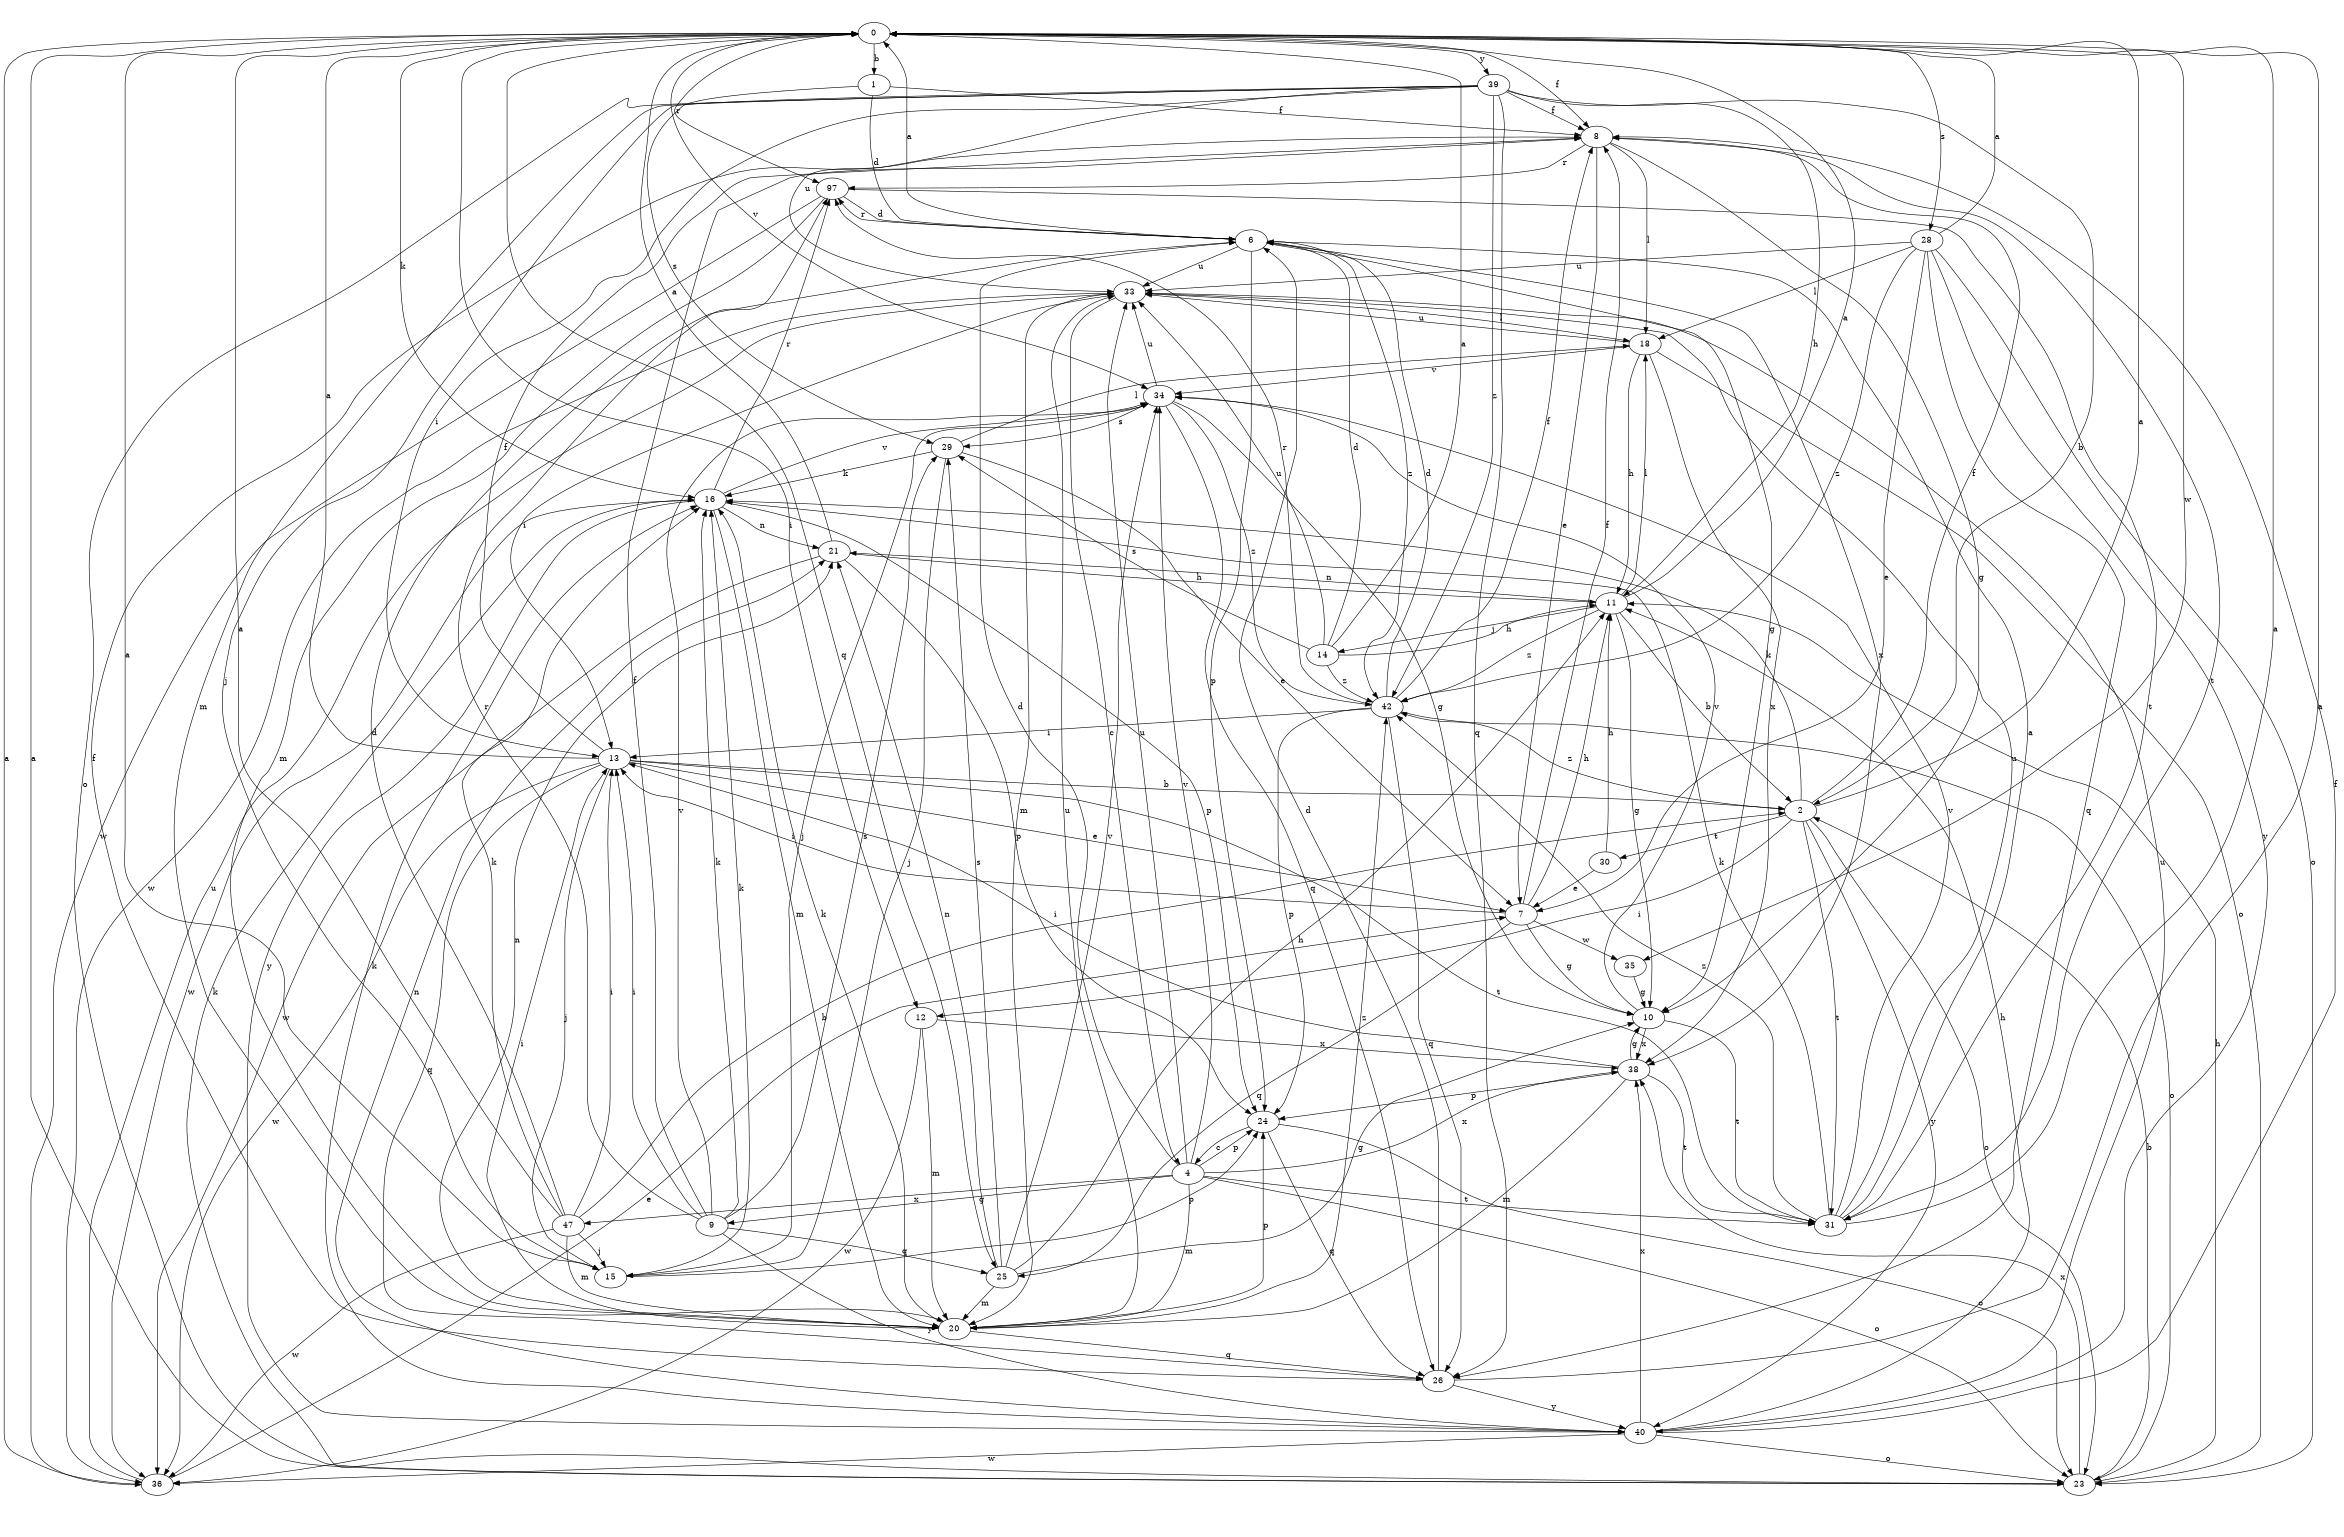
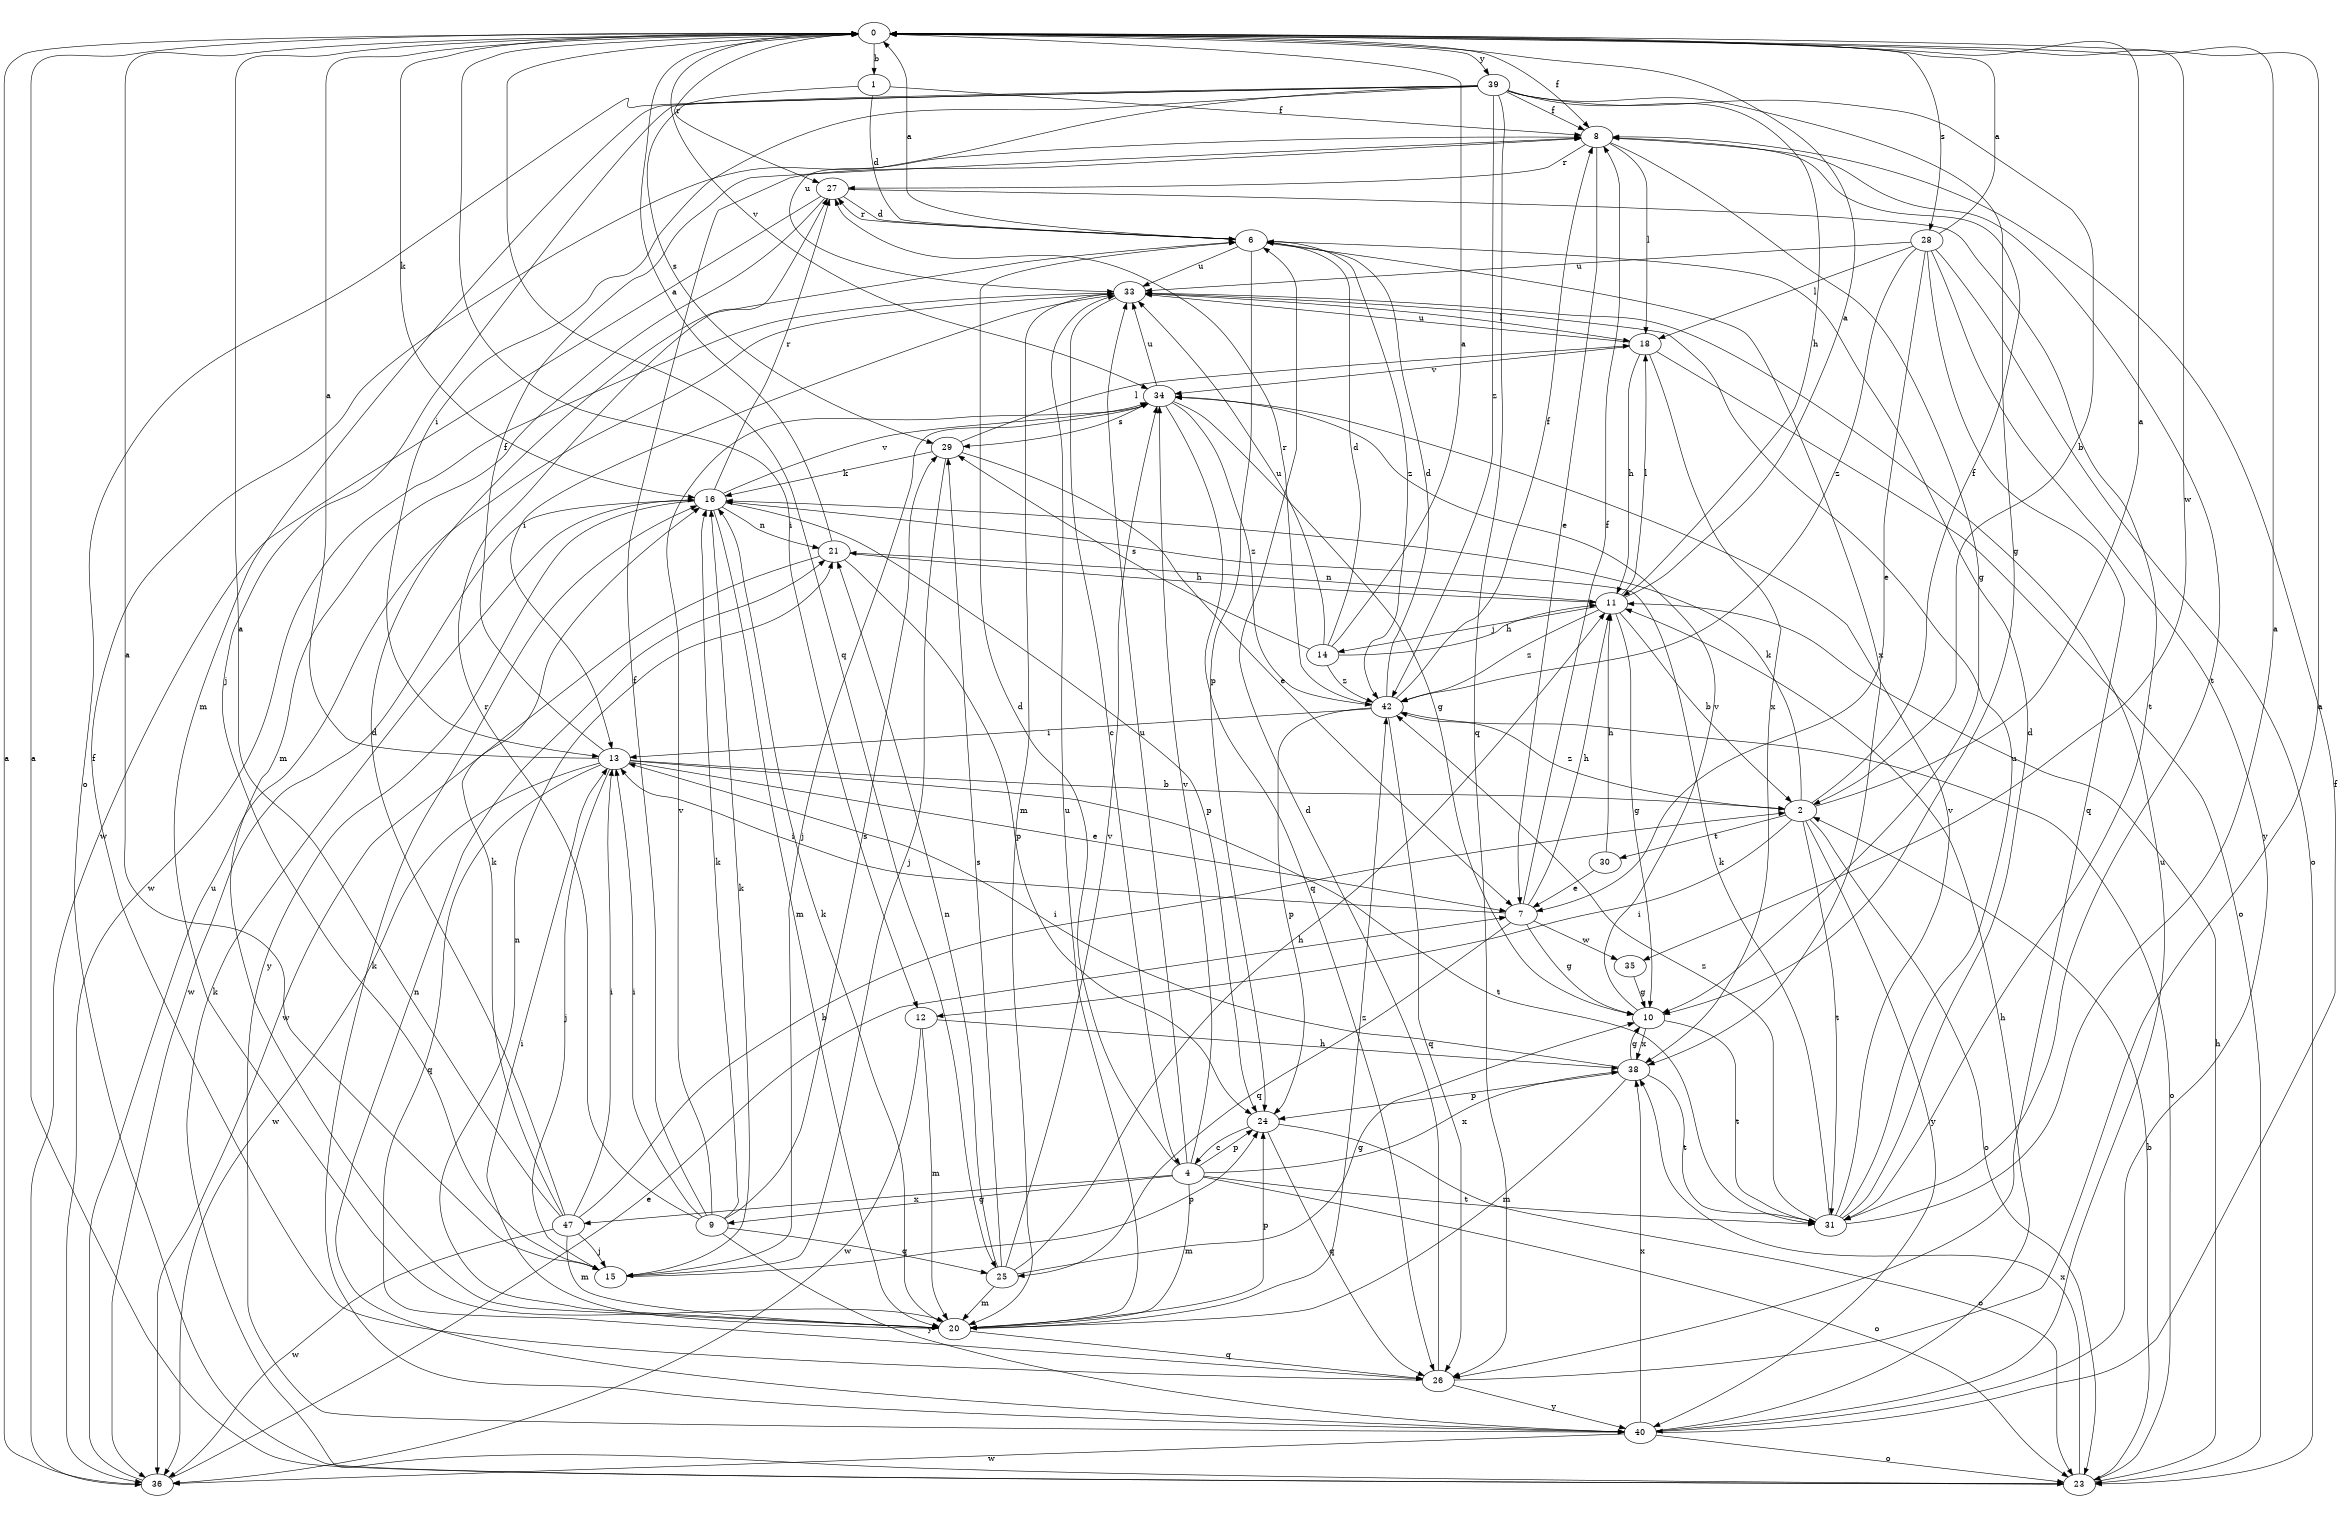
(832, 189) -> (832, 189)
(1770, 513) -> (2004, 434)
(2031, 733) -> (2031, 733)
(1323, 1044) -> (1323, 1044)
